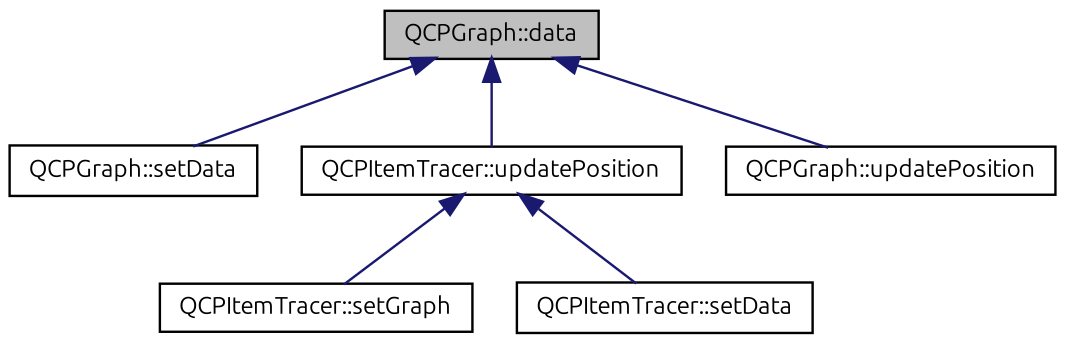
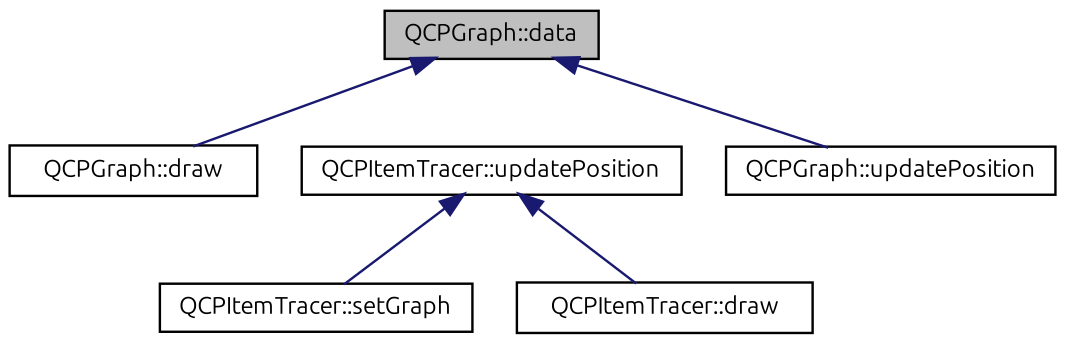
(492, 115) -> none
(133, 171) -> (133, 171)
(665, 308) -> (665, 308)
